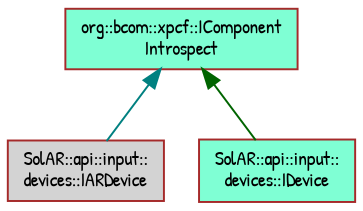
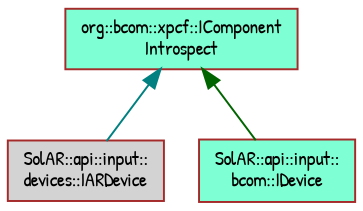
(277, 171) -> (277, 171)
